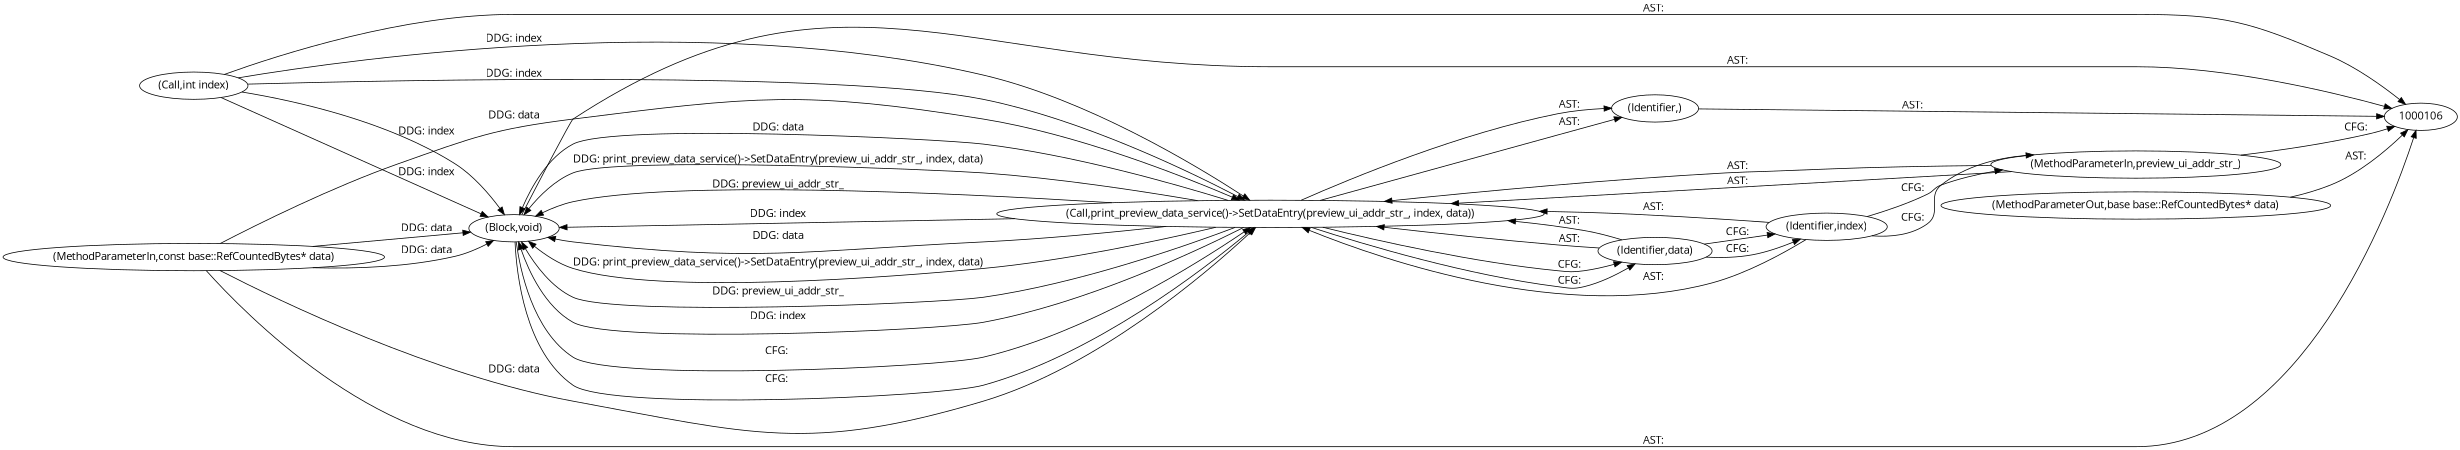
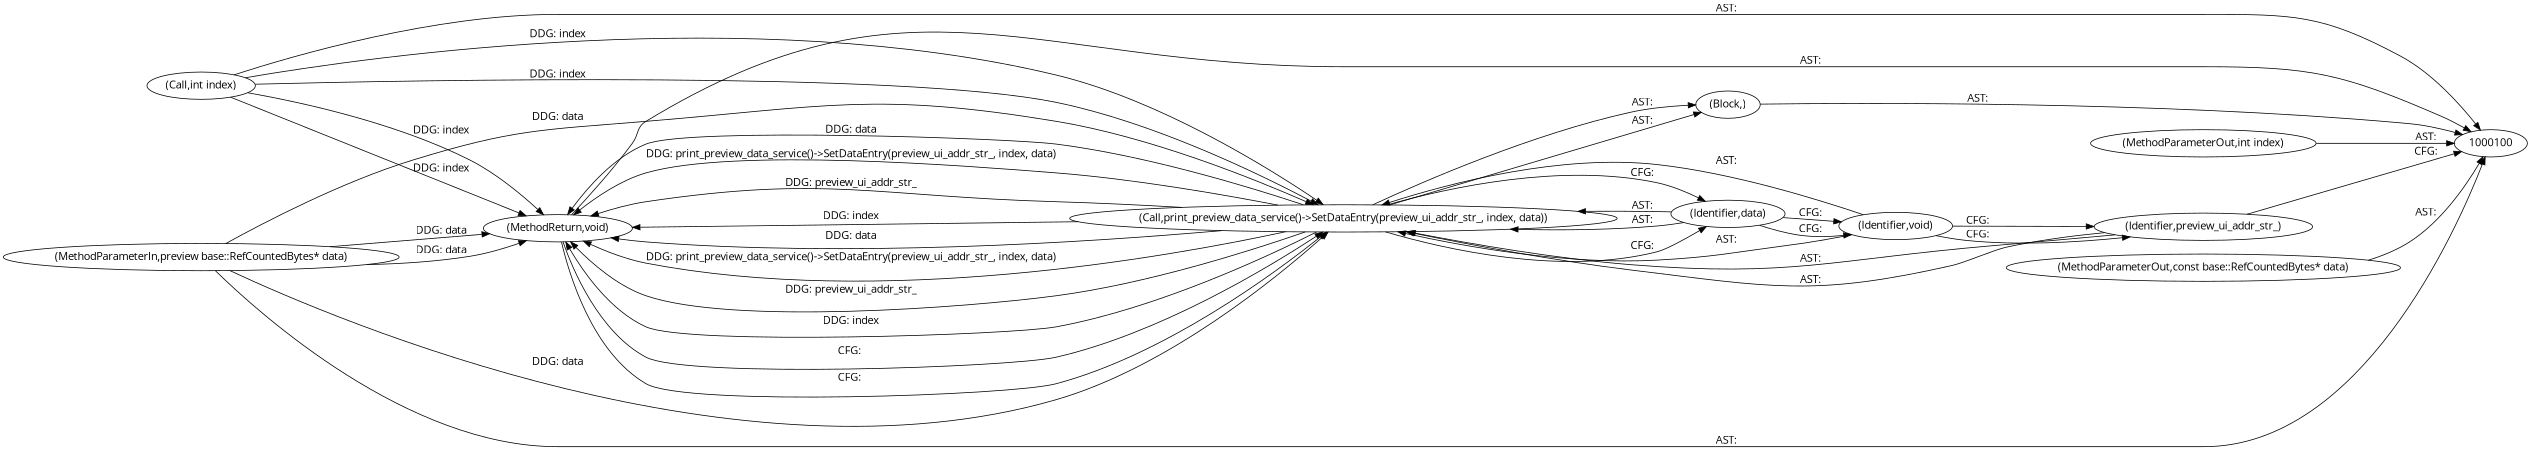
(1655, 108) -> (1728, 105)
(2421, 117) -> (2491, 143)
none -> (2203, 143)
(2136, 165) -> (2203, 227)
(2136, 206) -> (2203, 268)
(1827, 227) -> (1896, 226)
(514, 228) -> (558, 228)
(194, 257) -> (201, 257)
